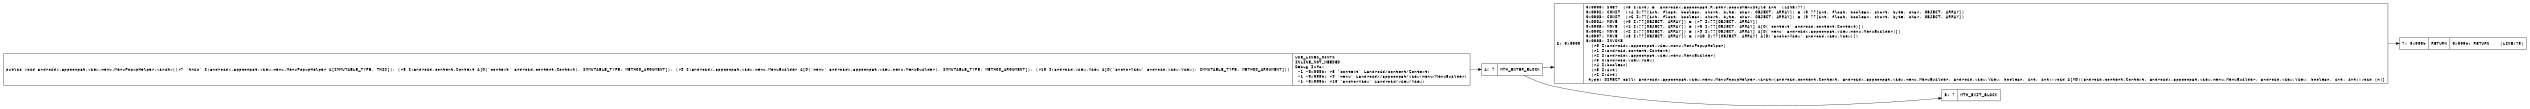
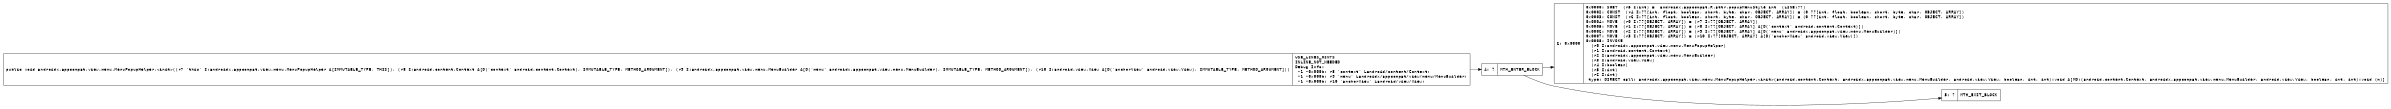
(2463, 43) -> none
